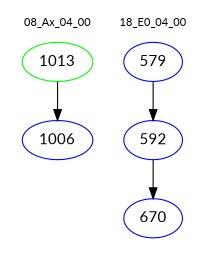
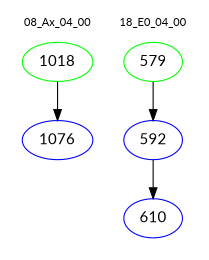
(58, 62) -> (58, 62)
(153, 62) -> (153, 62)
(58, 140) -> (58, 140)
(153, 218) -> (153, 218)
